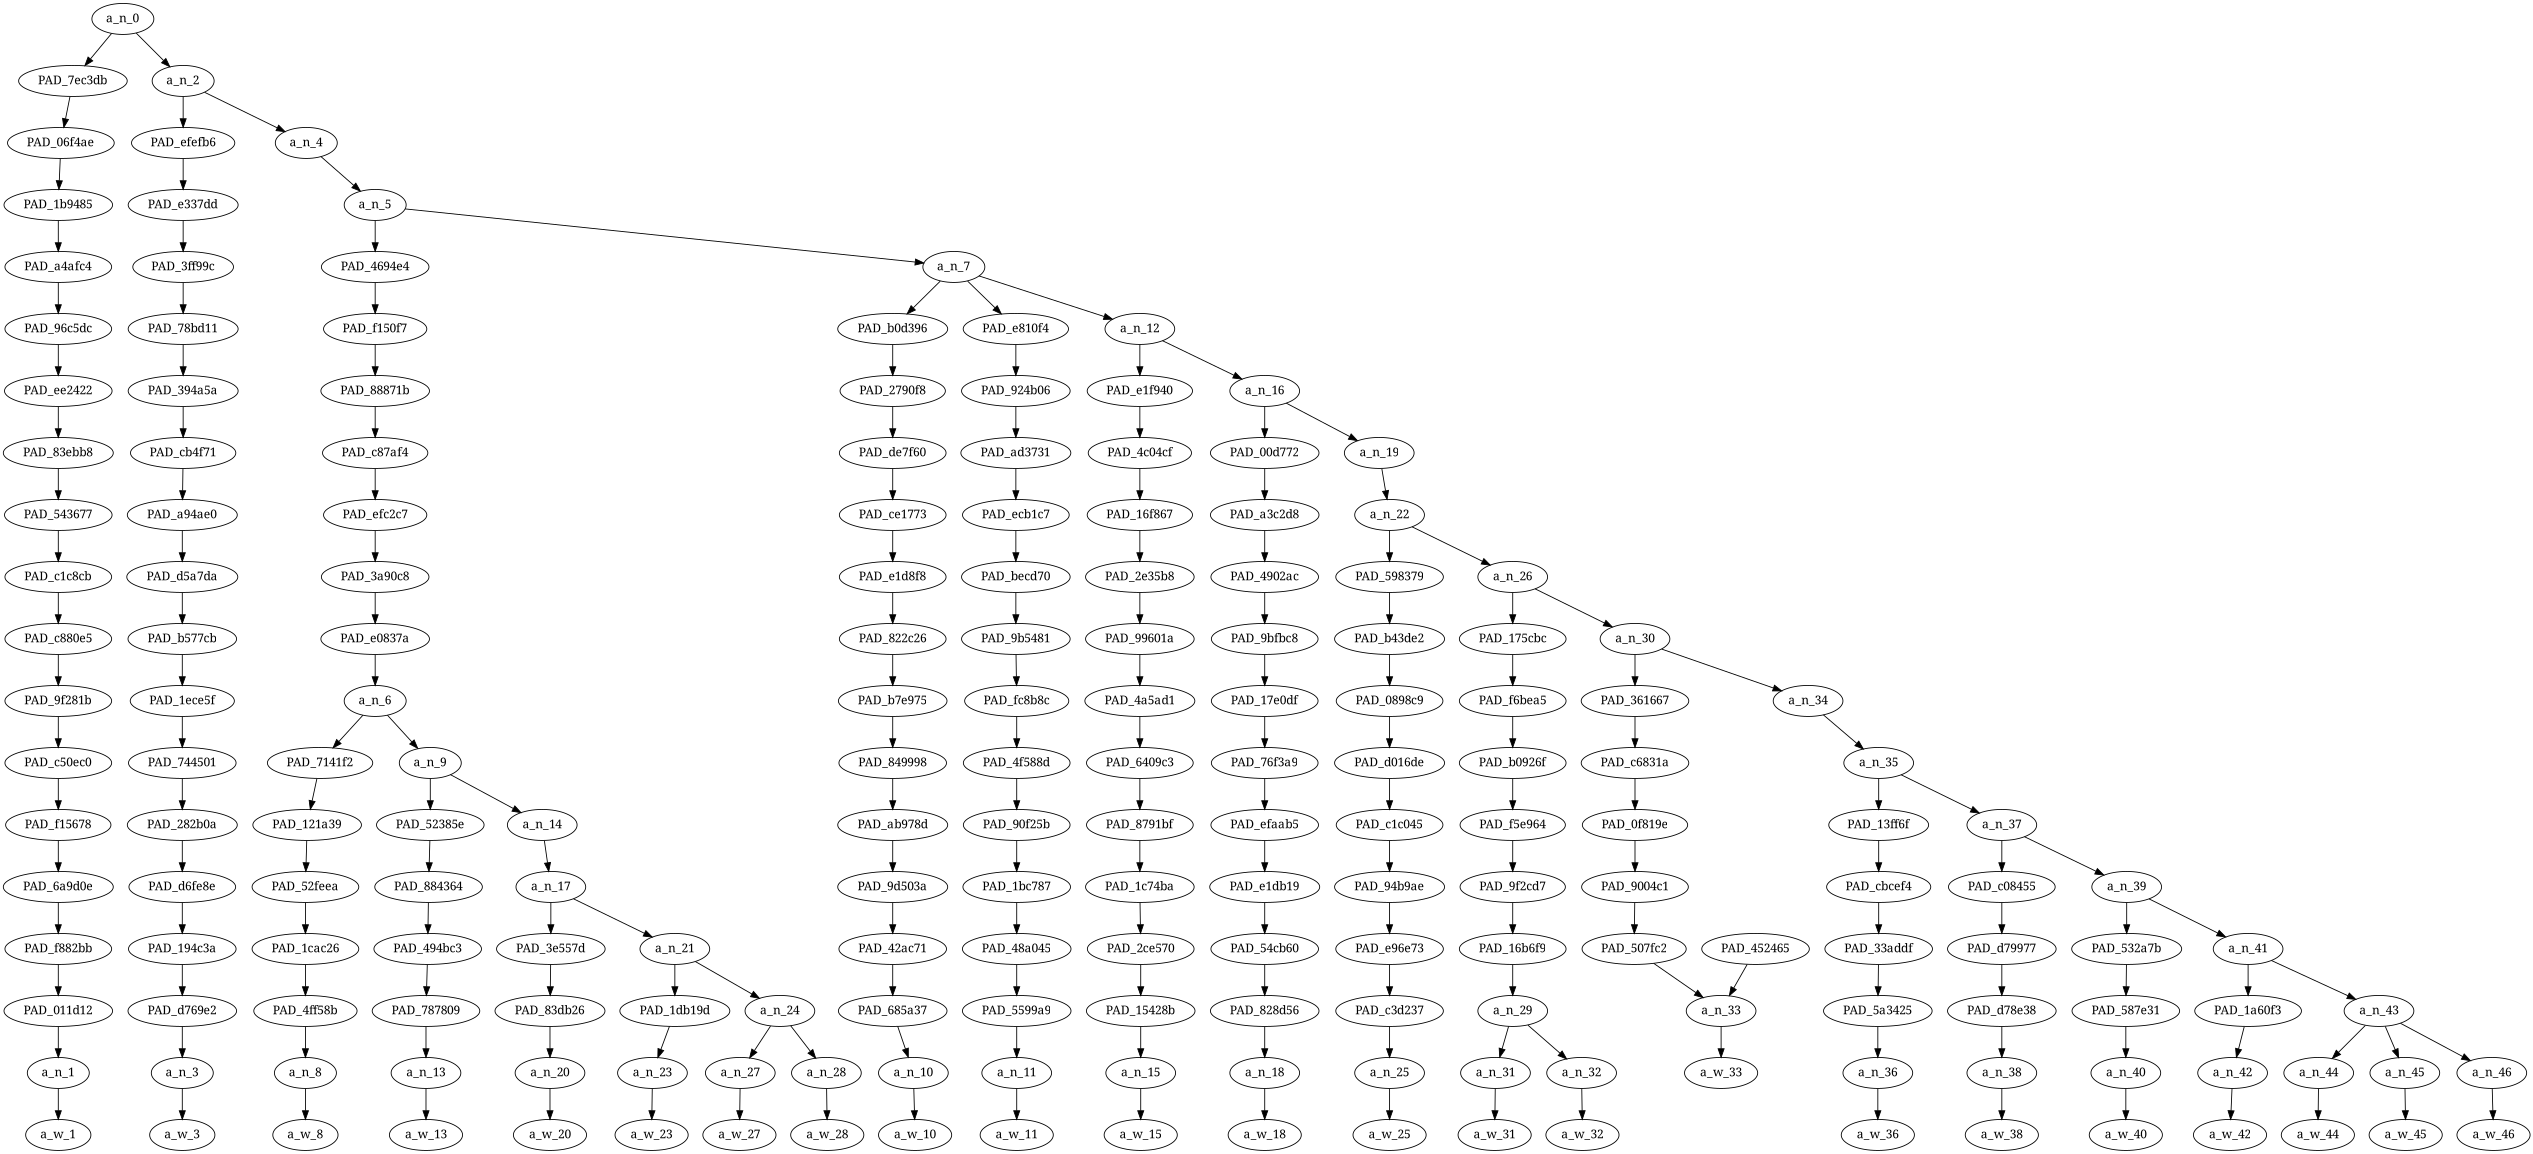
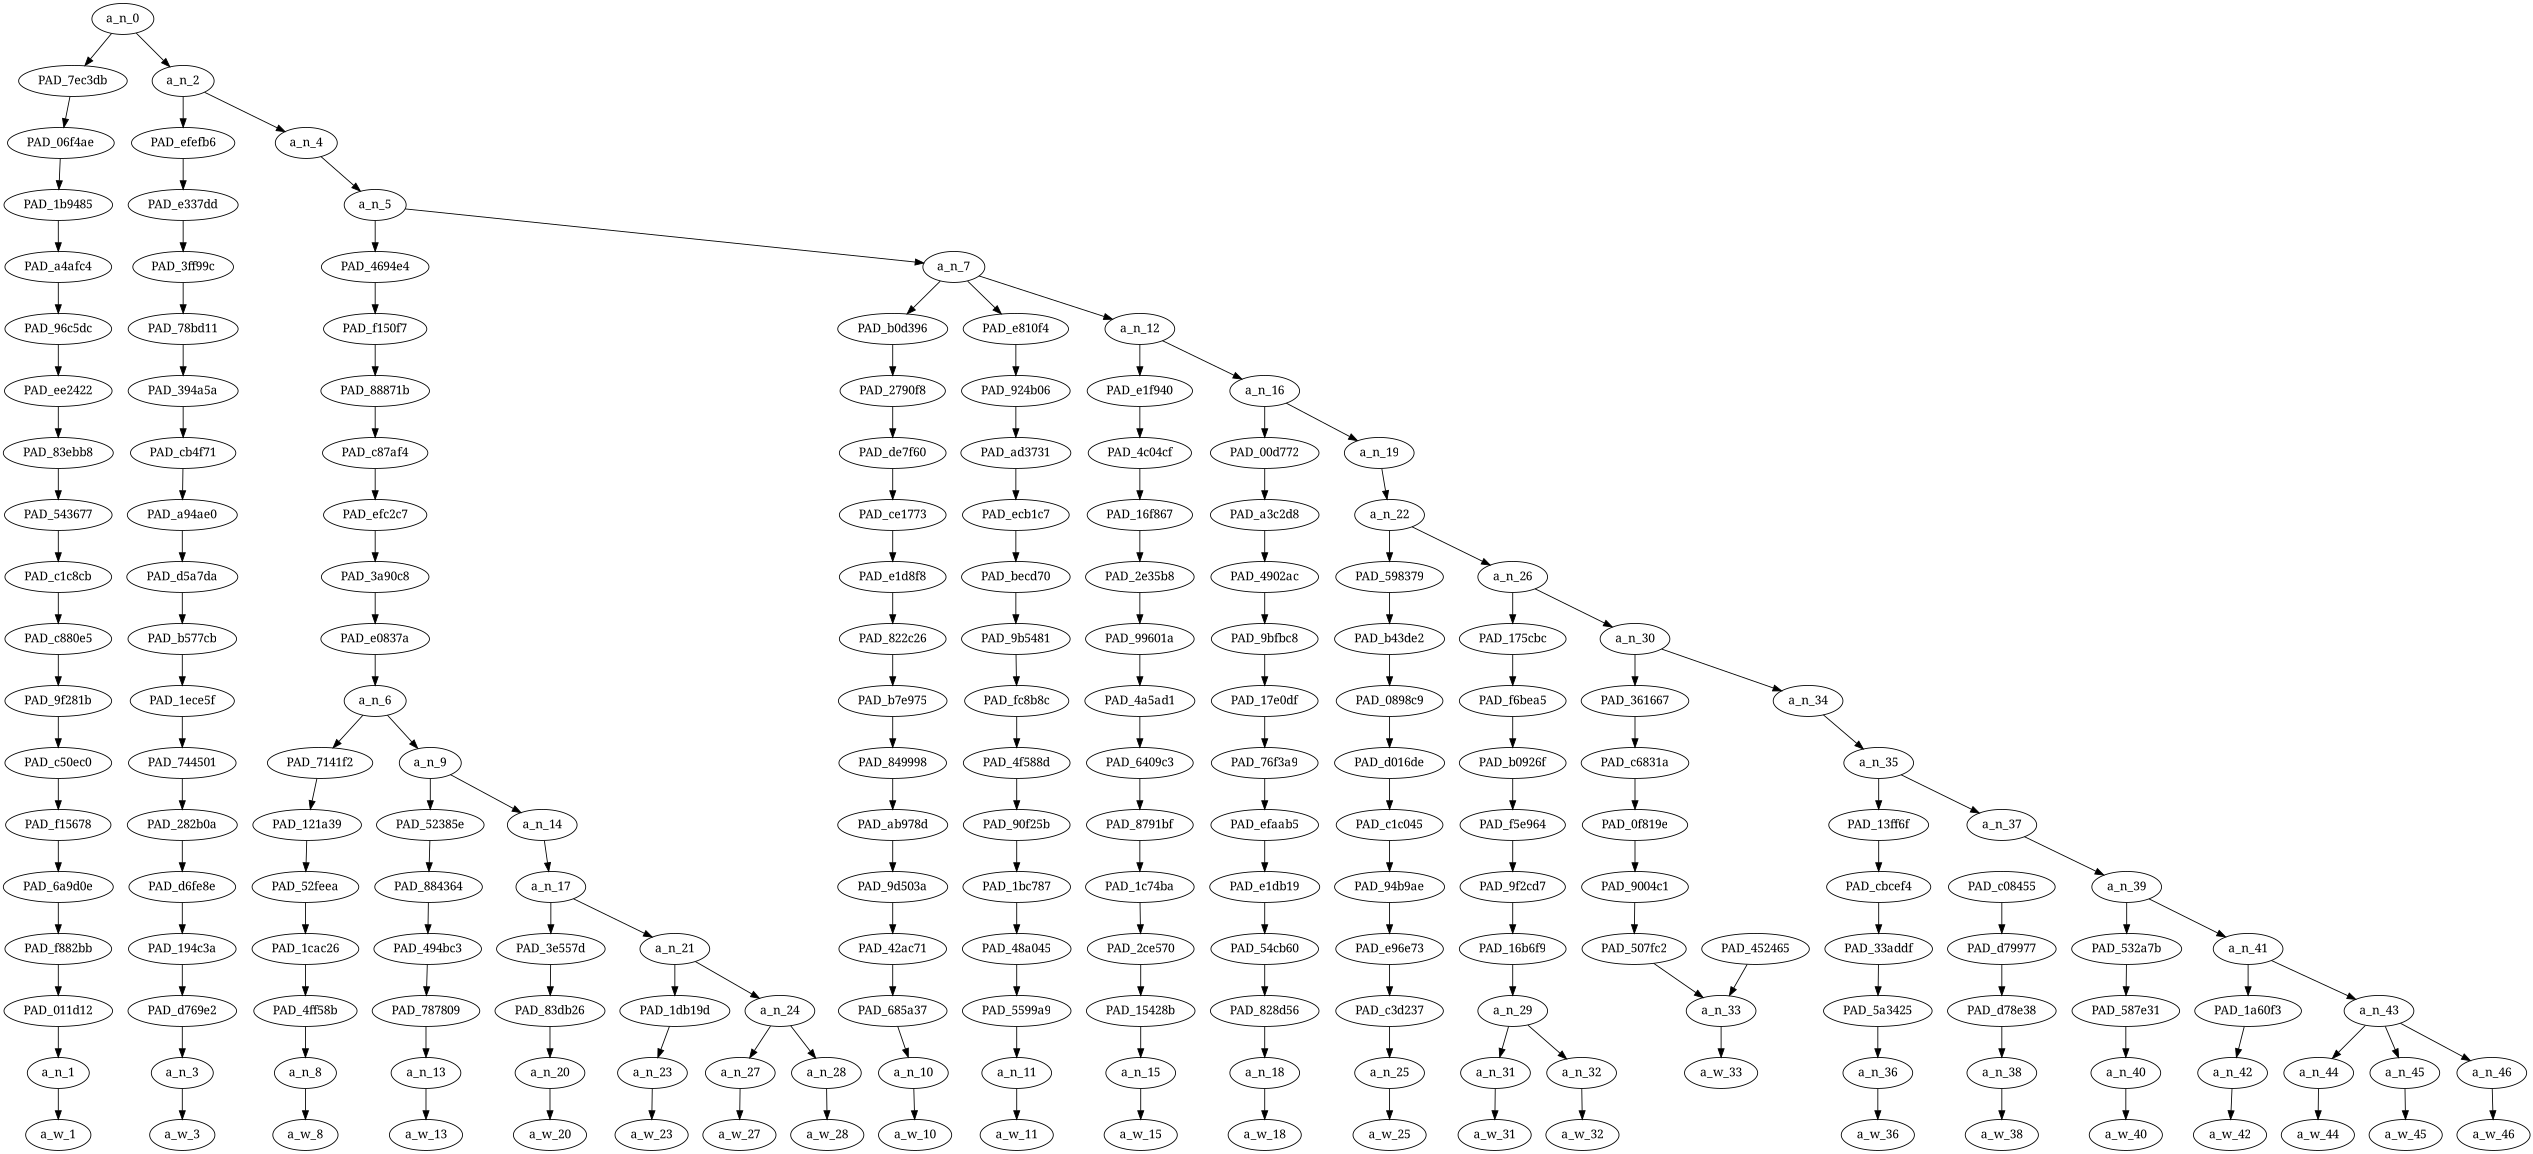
(2002, 852) -> none
